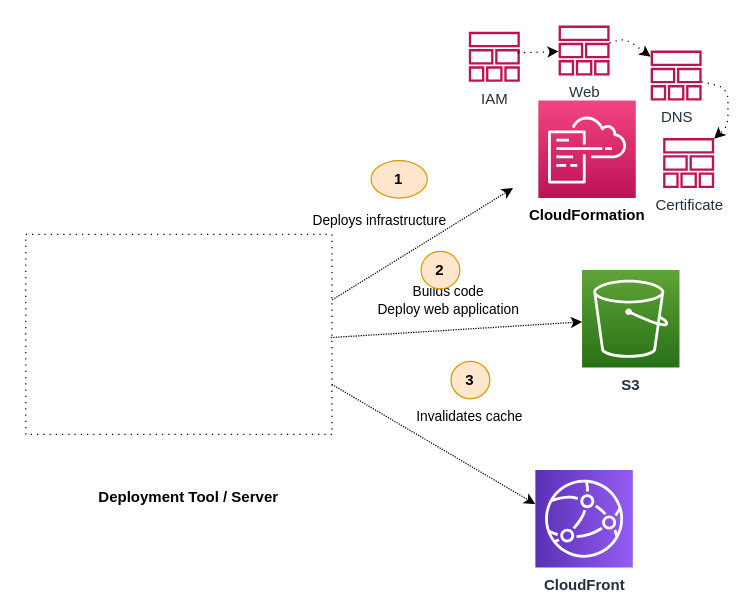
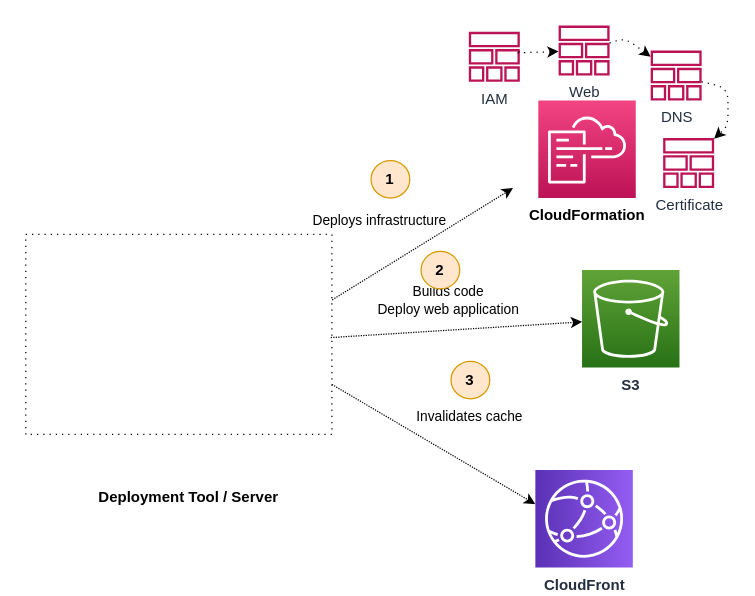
(399, 179) -> (390, 179)
